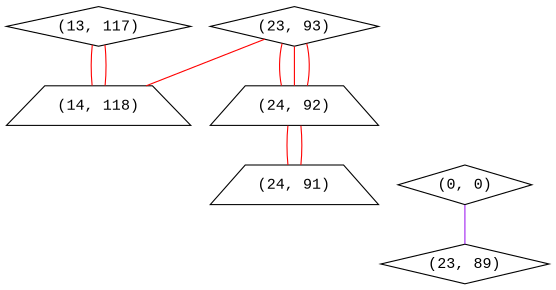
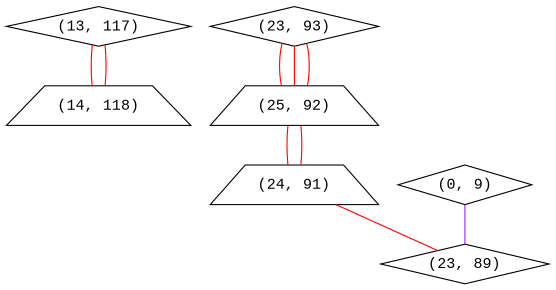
(205, 62) -> none
(294, 106) -> (294, 106)
(465, 185) -> (465, 185)
none -> (387, 228)
